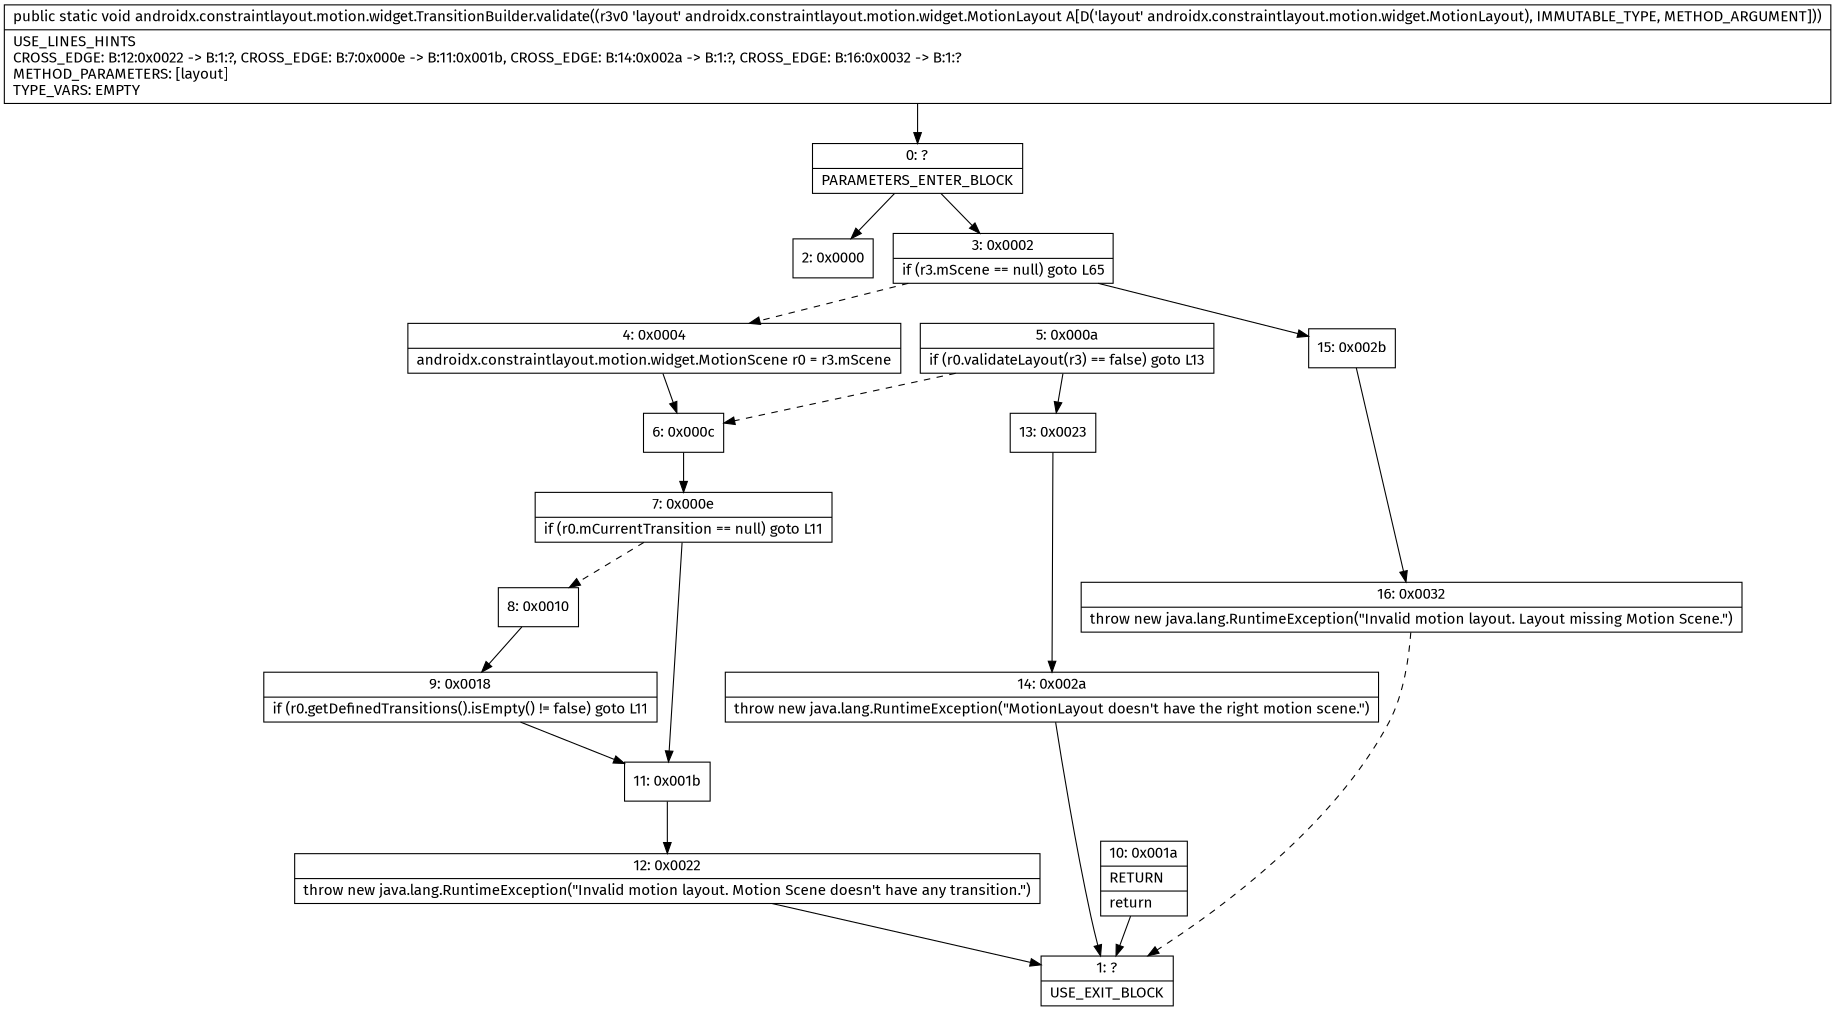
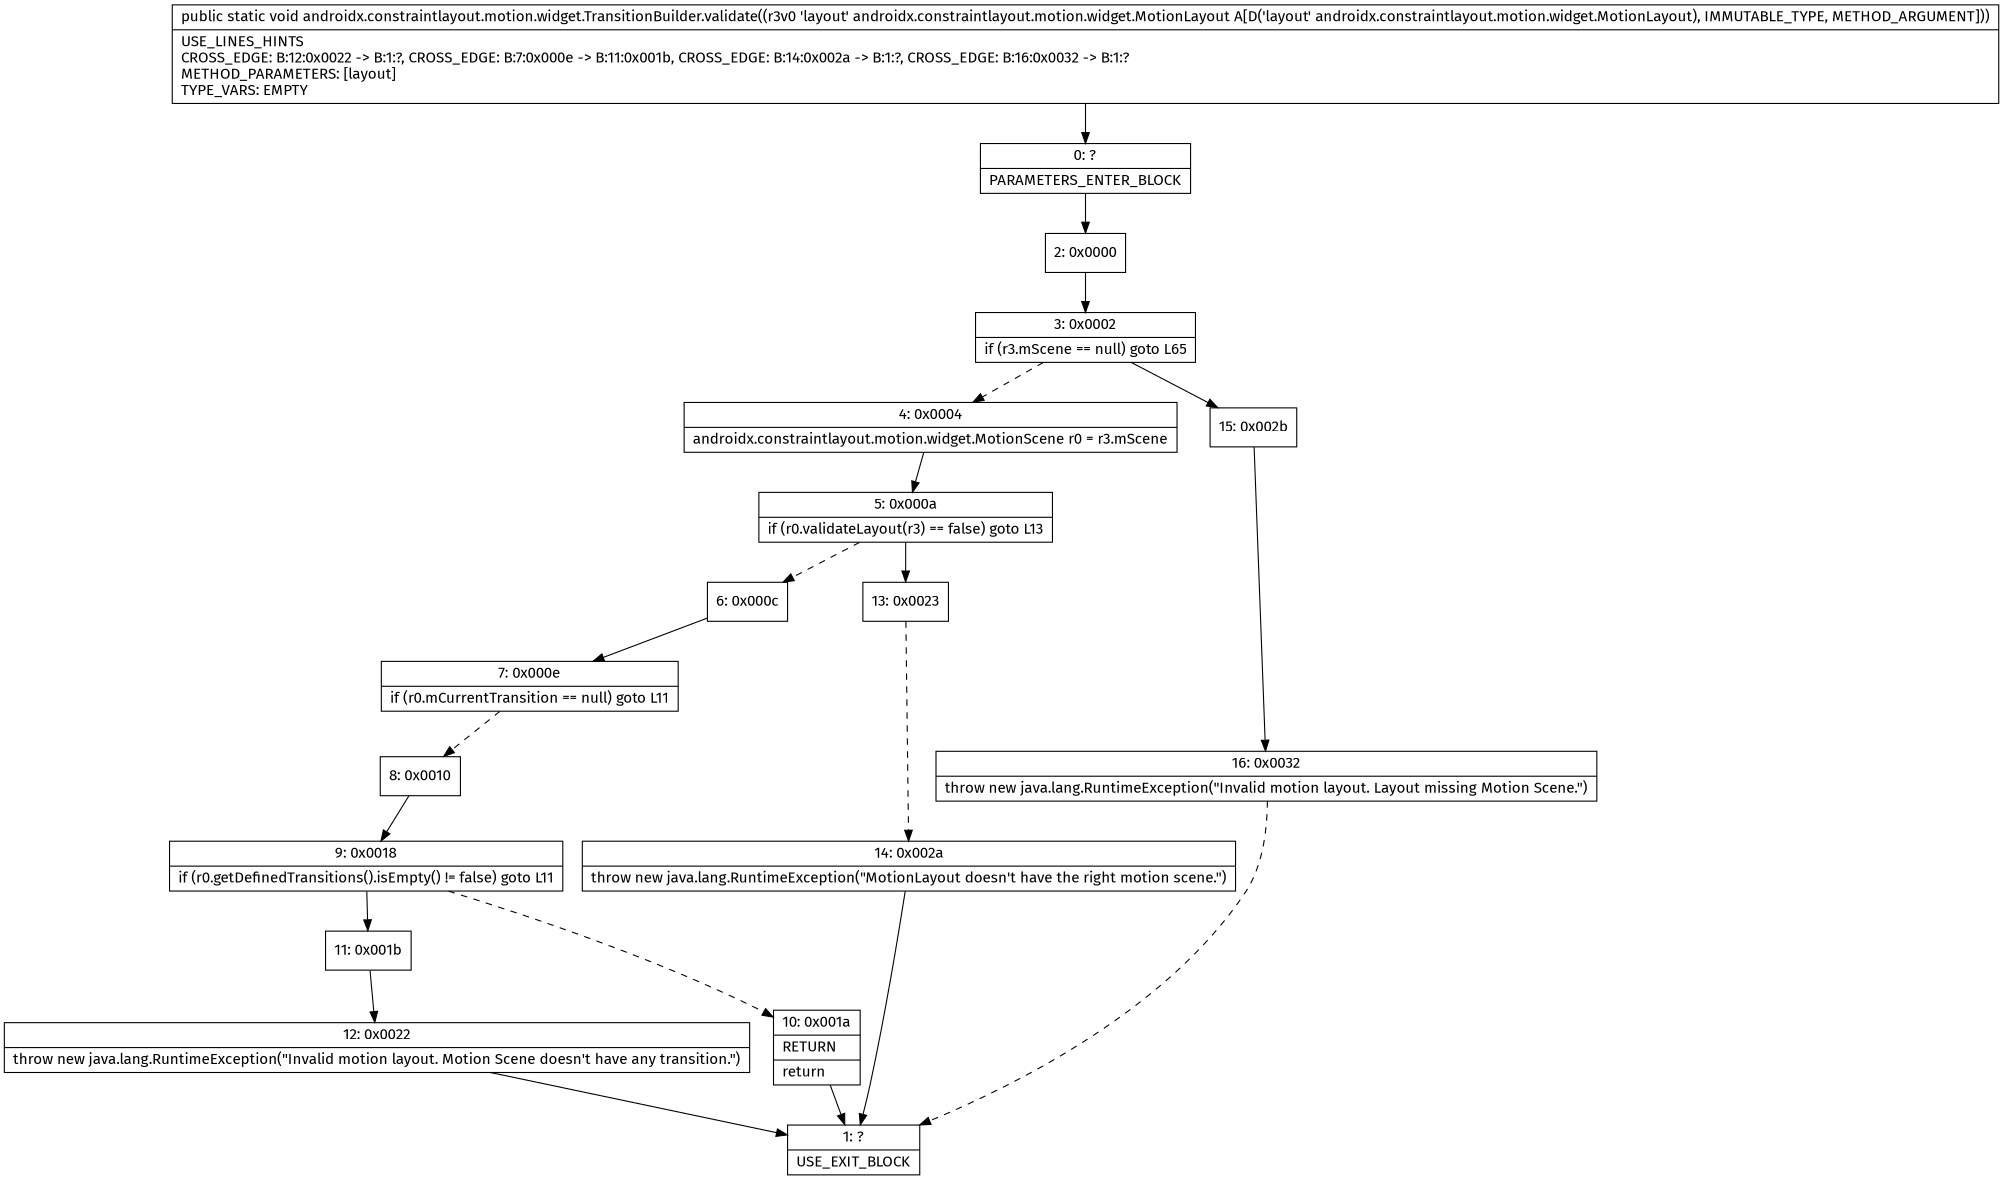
(957, 210) -> (1086, 287)
(668, 388) -> (920, 467)
(1052, 557) -> (907, 726)
(676, 647) -> none
none -> (608, 945)
